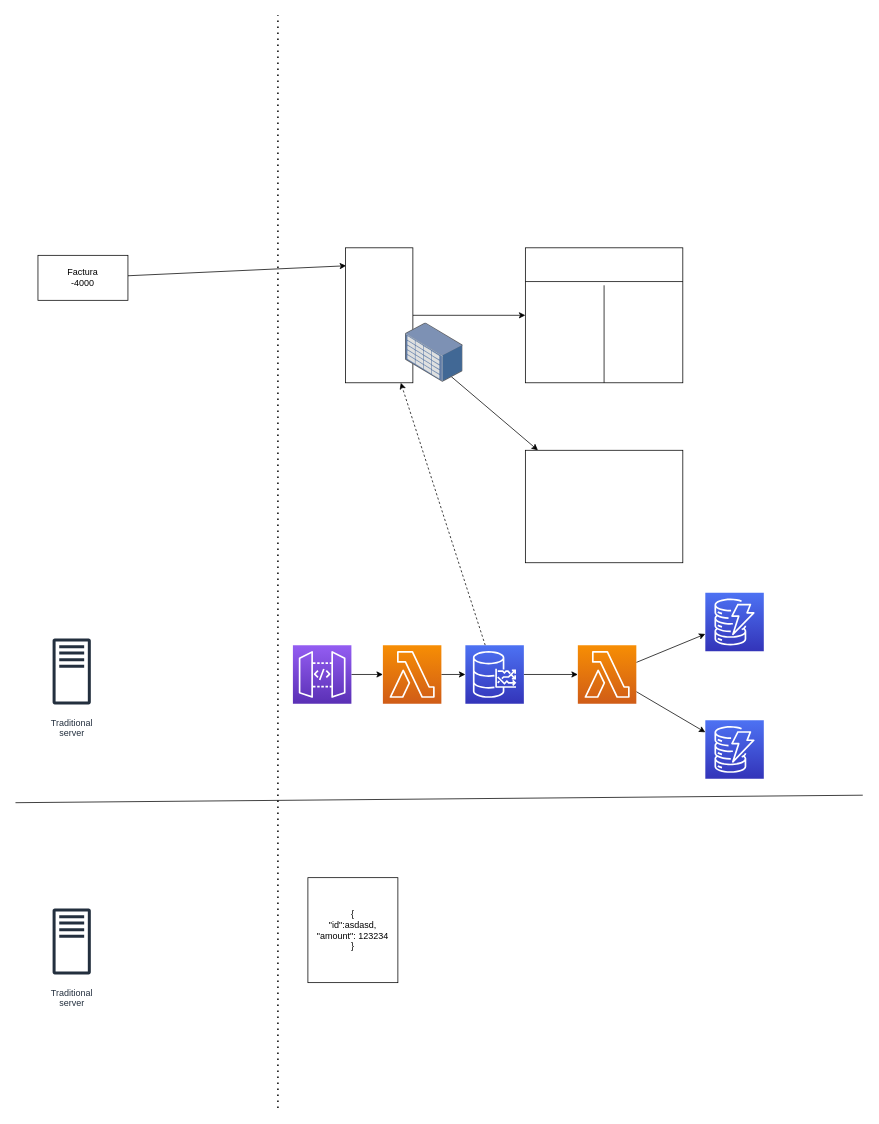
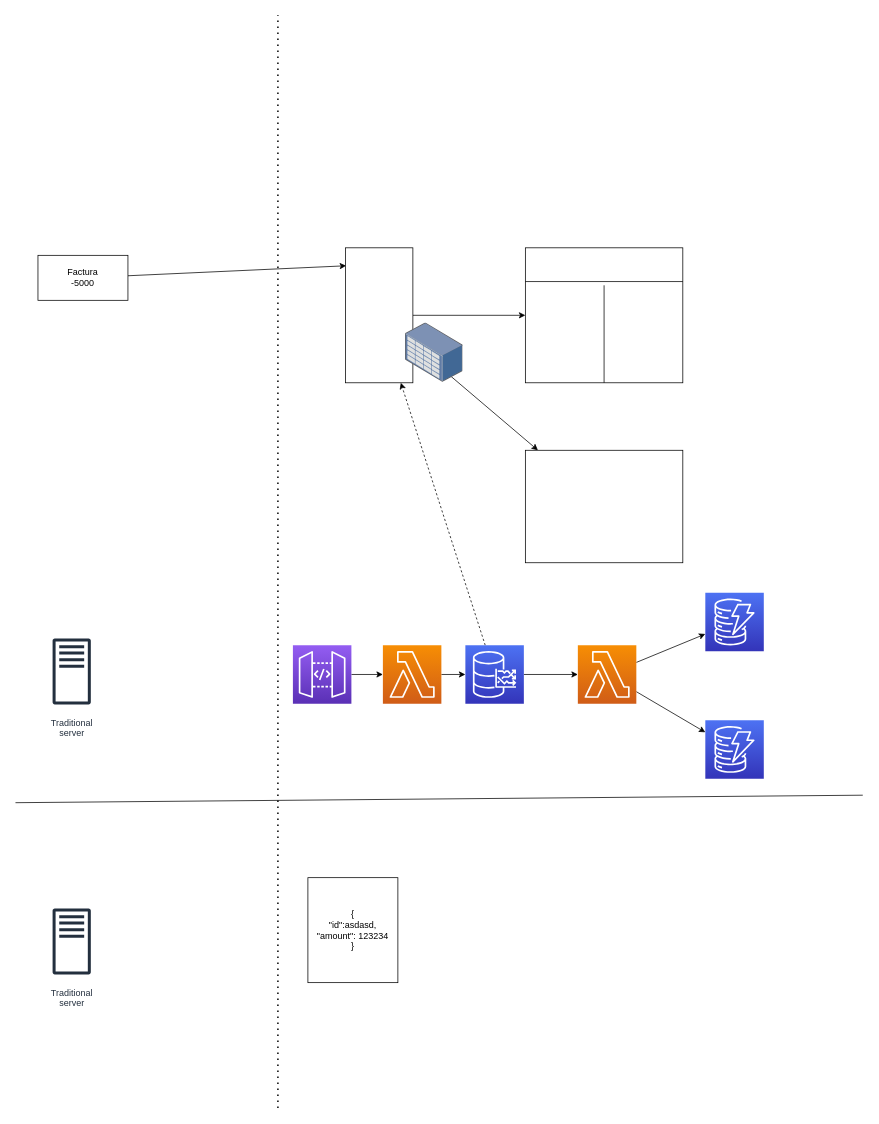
(83, 278) -> (83, 278)
